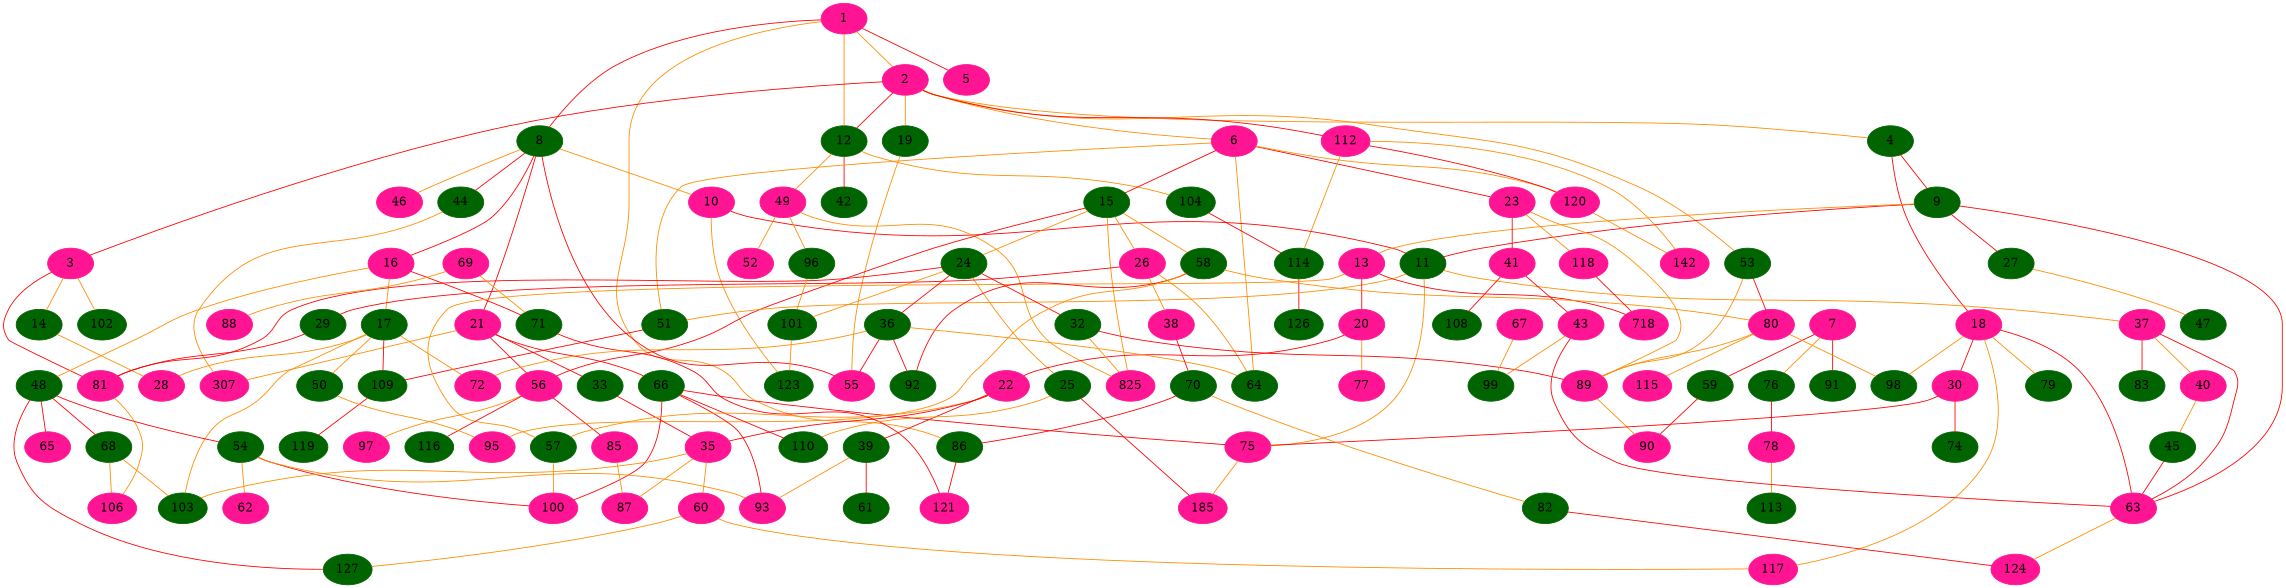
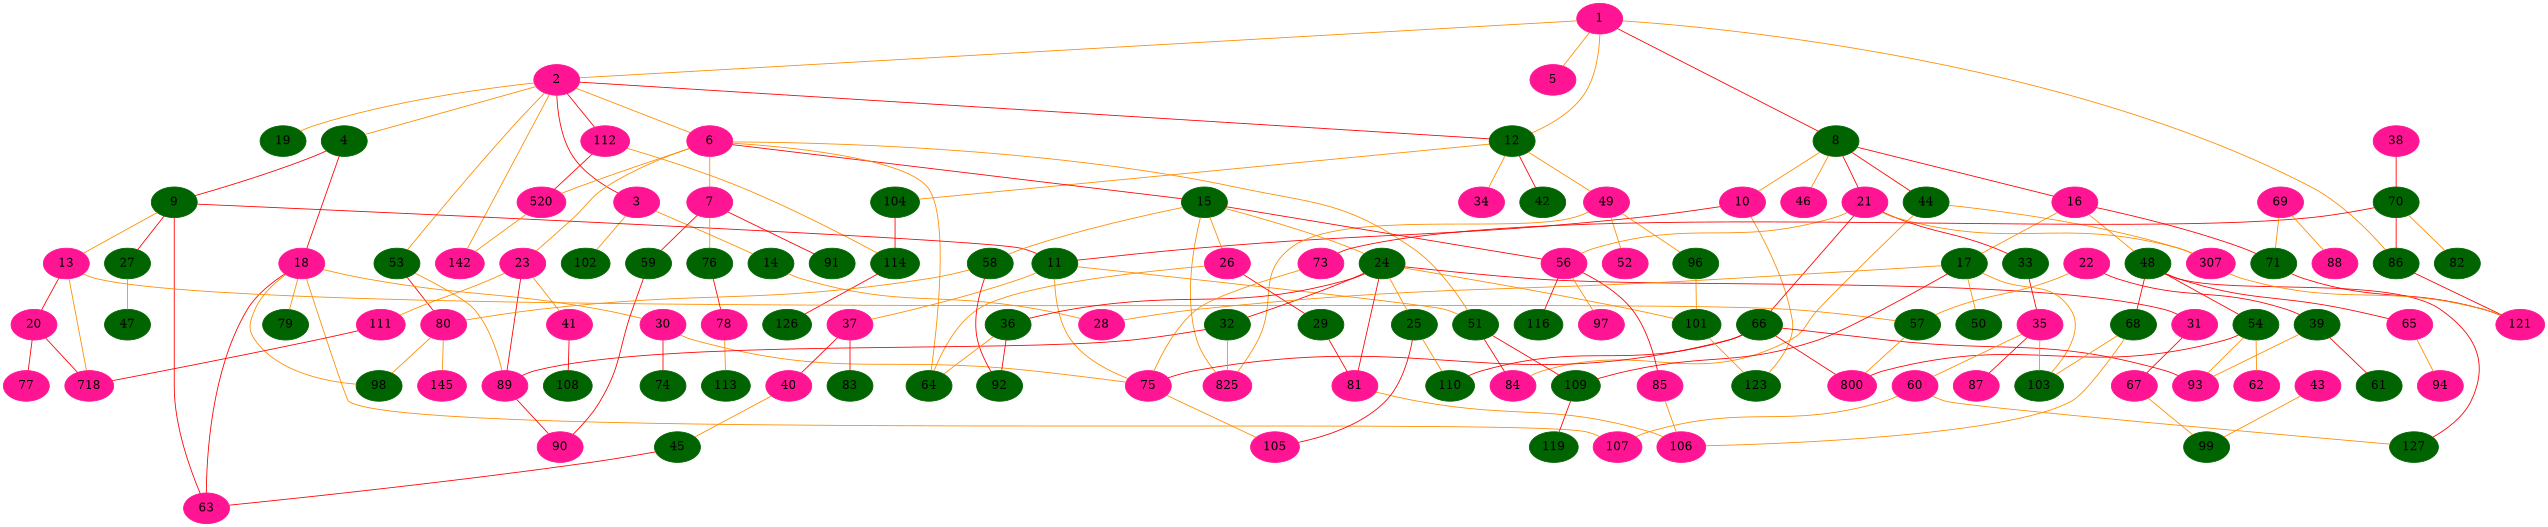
(905, 49) -> (1576, 49)
(1537, 161) -> (508, 172)
none -> (710, 170)
(1373, 172) -> (601, 191)
none -> (1482, 202)
(1575, 202) -> (541, 202)
(1512, 235) -> (546, 294)
none -> (1321, 264)
(1584, 264) -> (381, 325)
(1657, 283) -> (514, 325)
(1446, 290) -> (78, 325)
(1157, 294) -> none
(1547, 294) -> none
none -> (2344, 294)
none -> (2195, 325)
(7, 336) -> none
(1700, 350) -> none
(1362, 351) -> (30, 355)
(506, 353) -> (1714, 233)
(1192, 355) -> (62, 355)
(1967, 355) -> (482, 294)
(2173, 355) -> (819, 355)
(478, 386) -> none
(852, 386) -> none
none -> (1513, 386)
(1647, 386) -> (442, 386)
none -> (2440, 386)
(2232, 410) -> none
(1616, 416) -> (530, 414)
(807, 426) -> none
(1605, 428) -> (902, 364)
(492, 447) -> none
(670, 475) -> (2002, 361)
(621, 485) -> (1671, 416)
(1784, 485) -> none
(553, 508) -> (1852, 386)
(1203, 508) -> (1275, 447)
(1773, 570) -> (1618, 447)
(2015, 570) -> none
